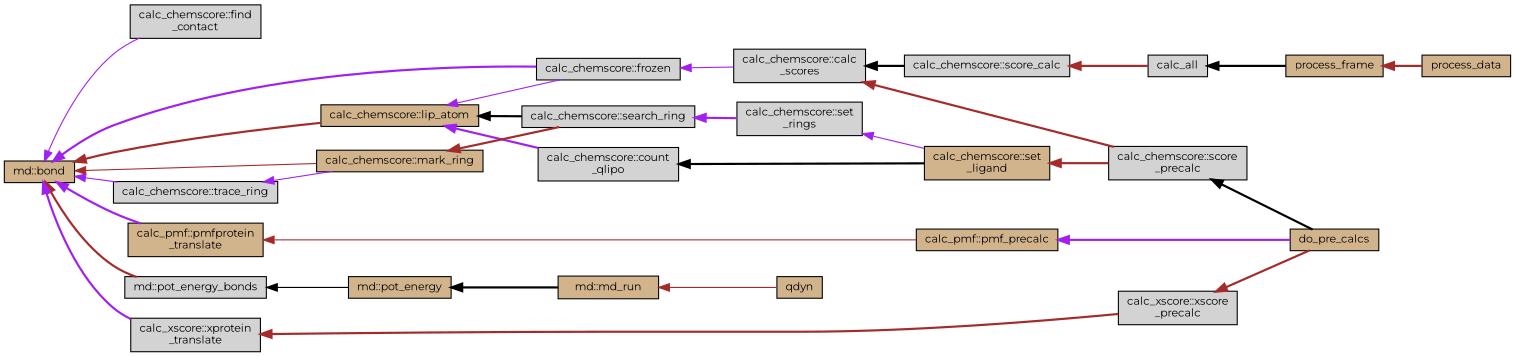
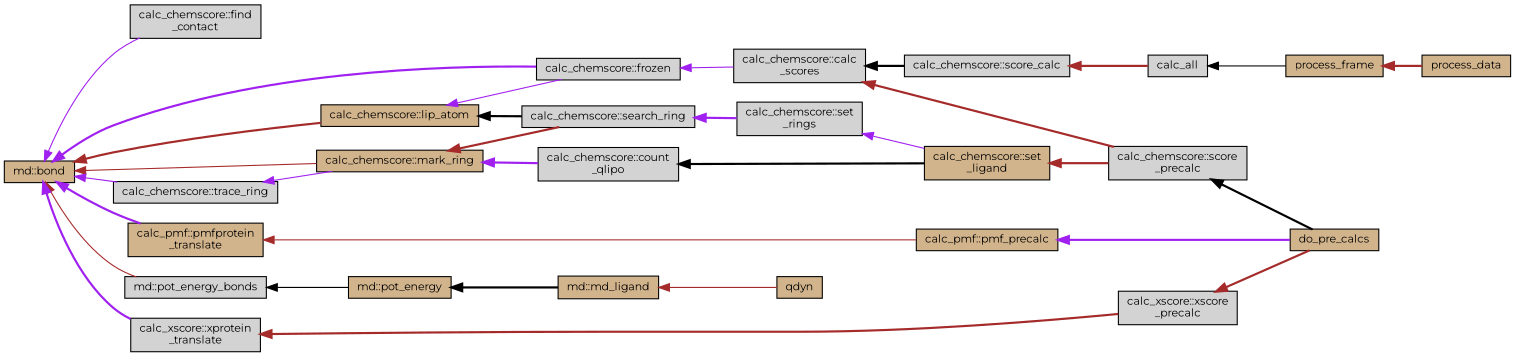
(1252, 66) -> (1252, 66)
(486, 136) -> (516, 163)
(87, 242) -> (87, 242)
(608, 287) -> (608, 287)
